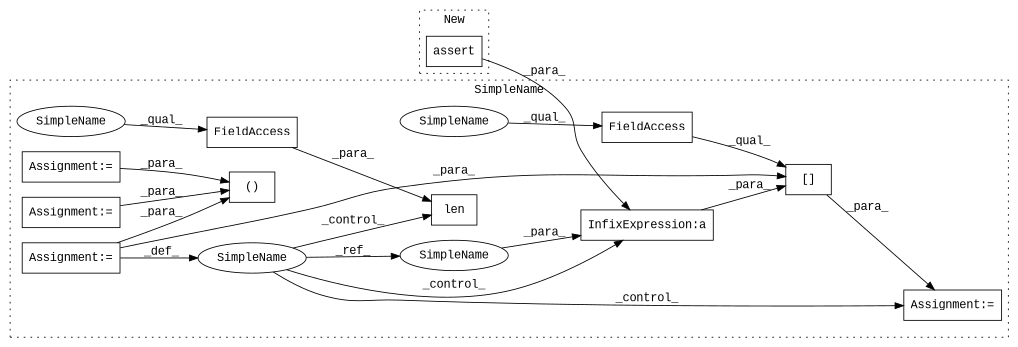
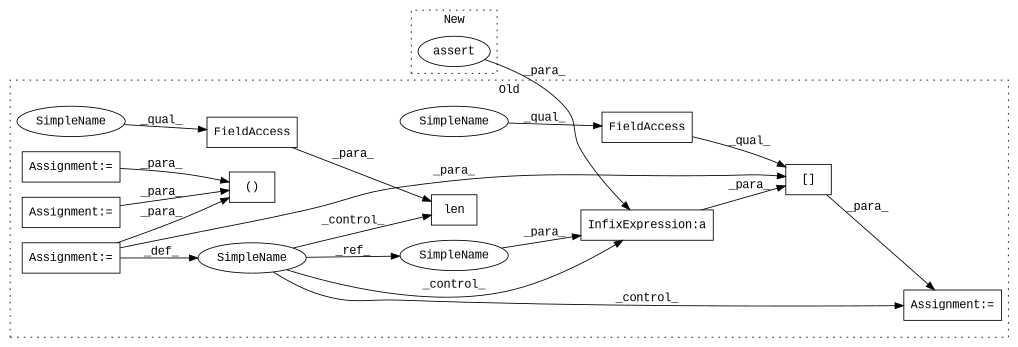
(454, 51) -> (454, 51)
(509, 90) -> (509, 90)
